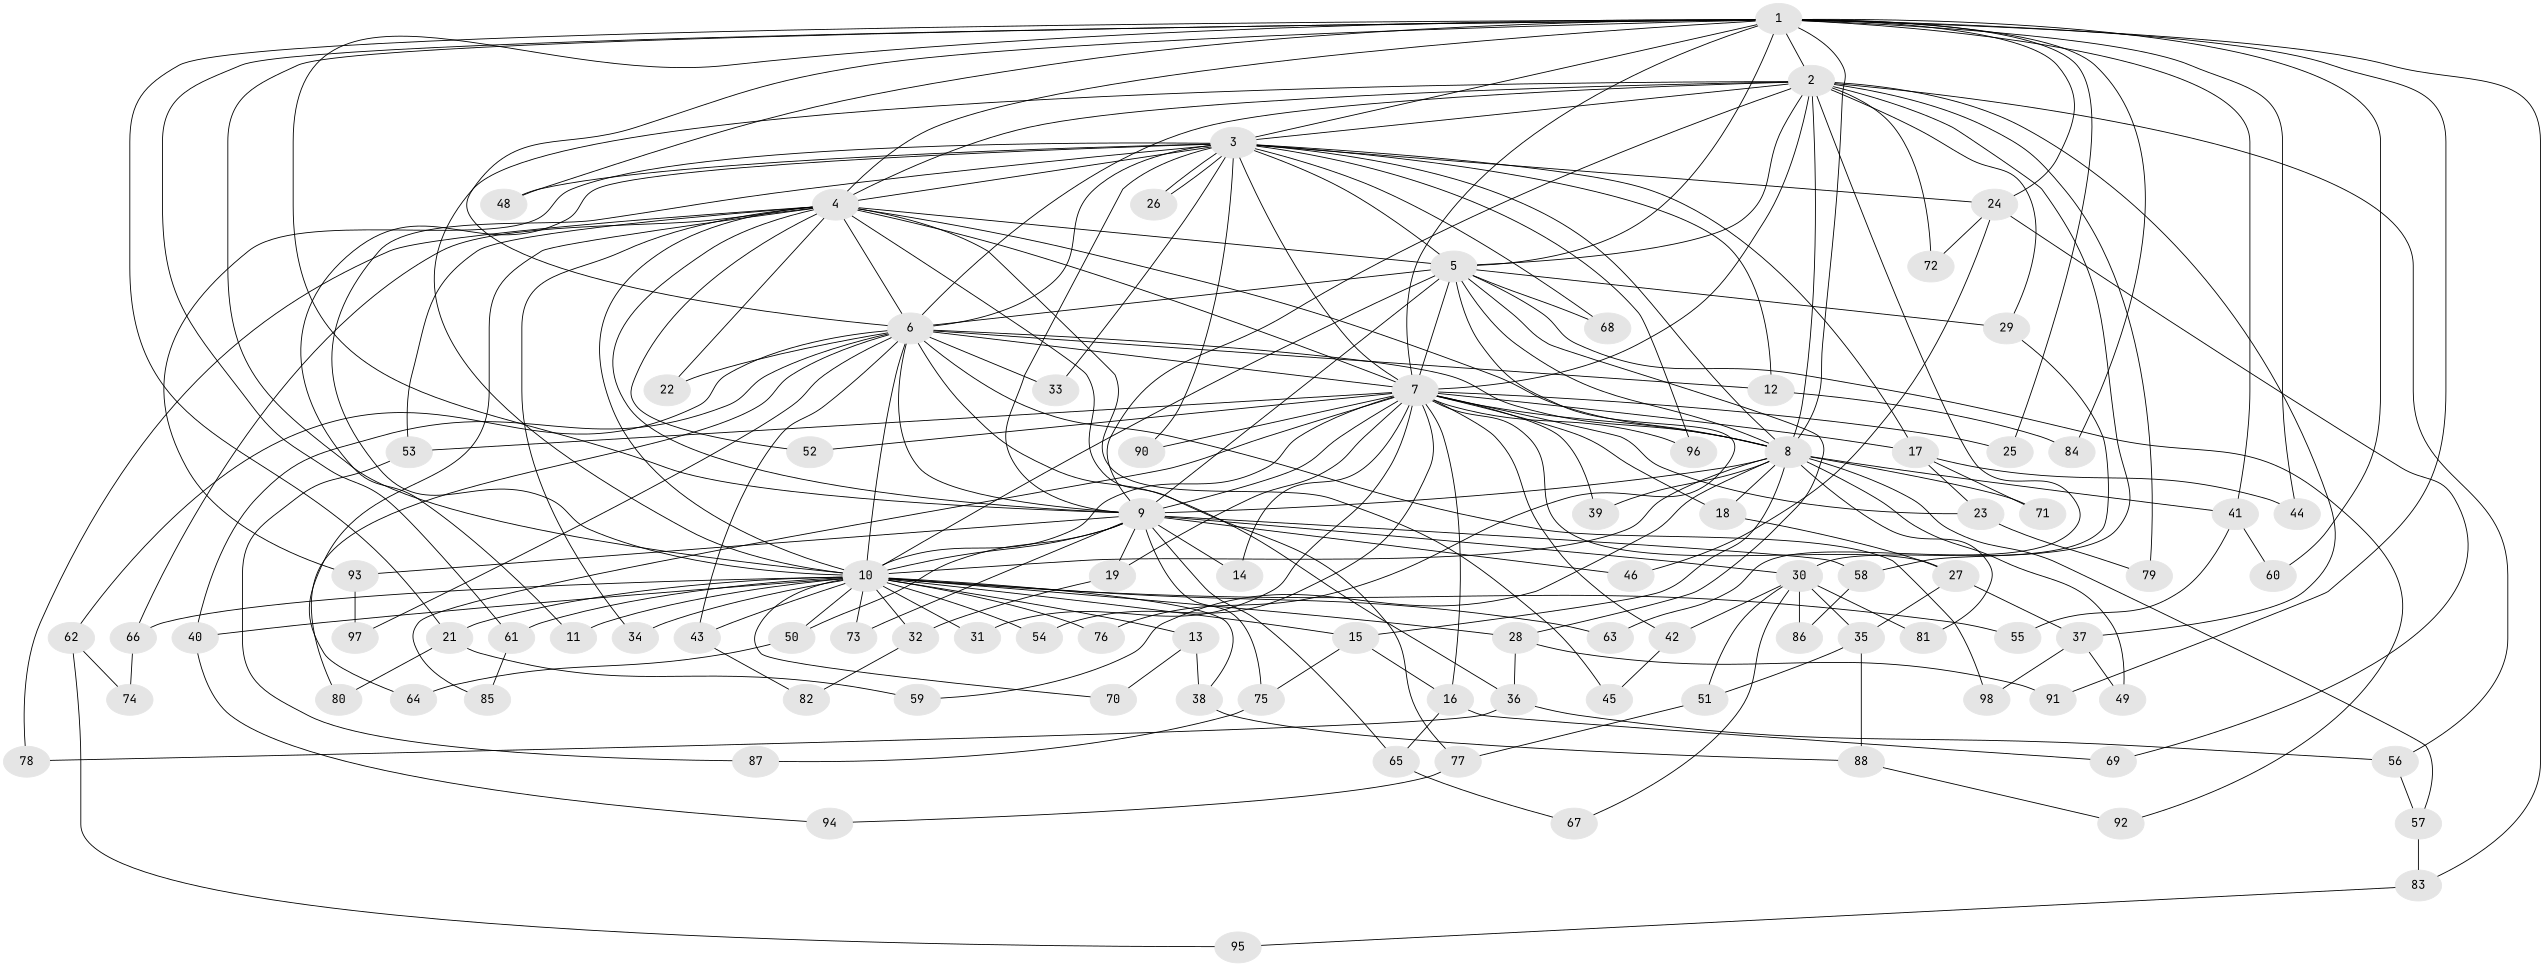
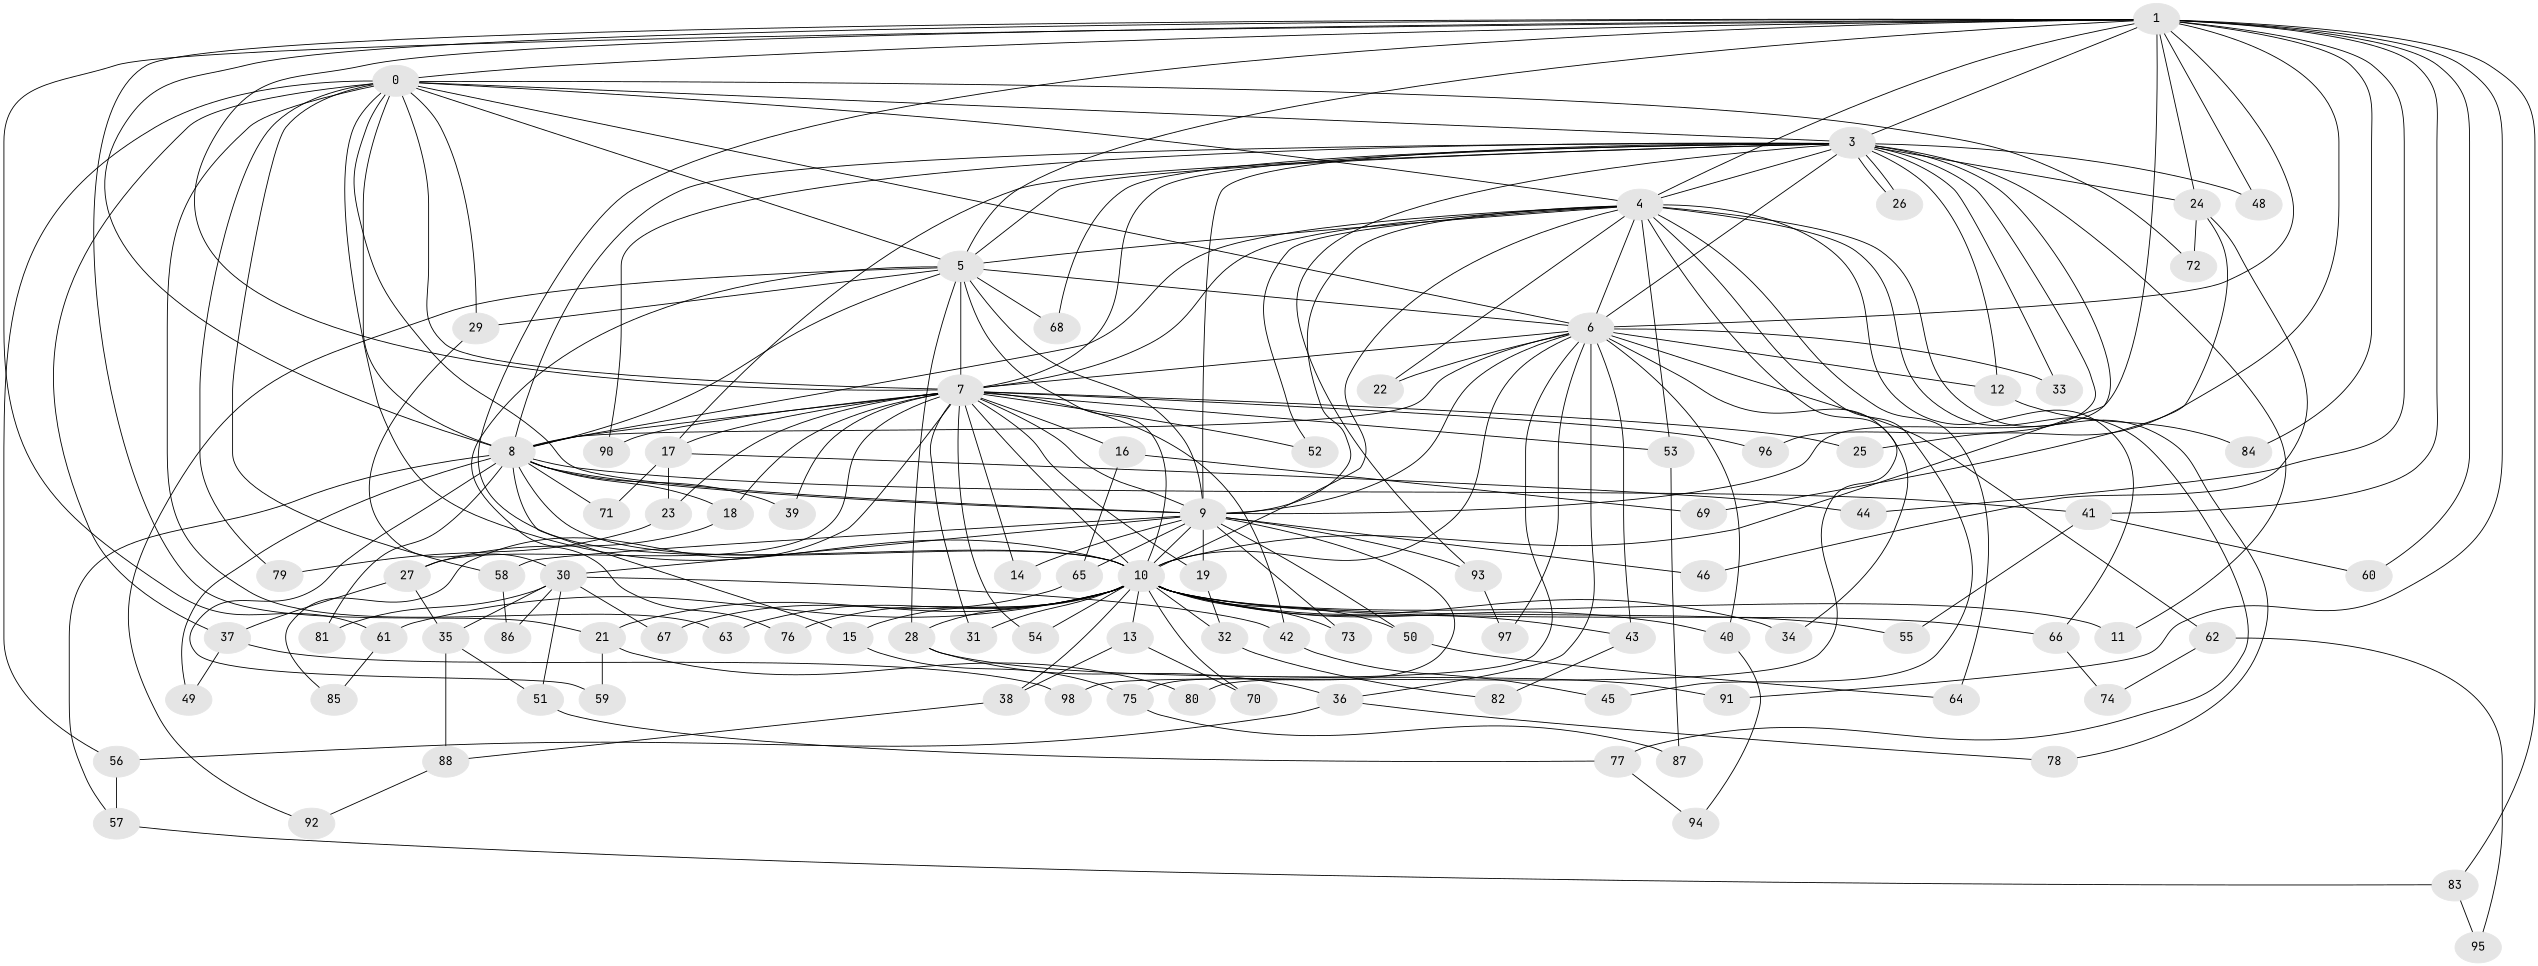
(1811, 81) -> (396, 81)
(1399, 666) -> none
